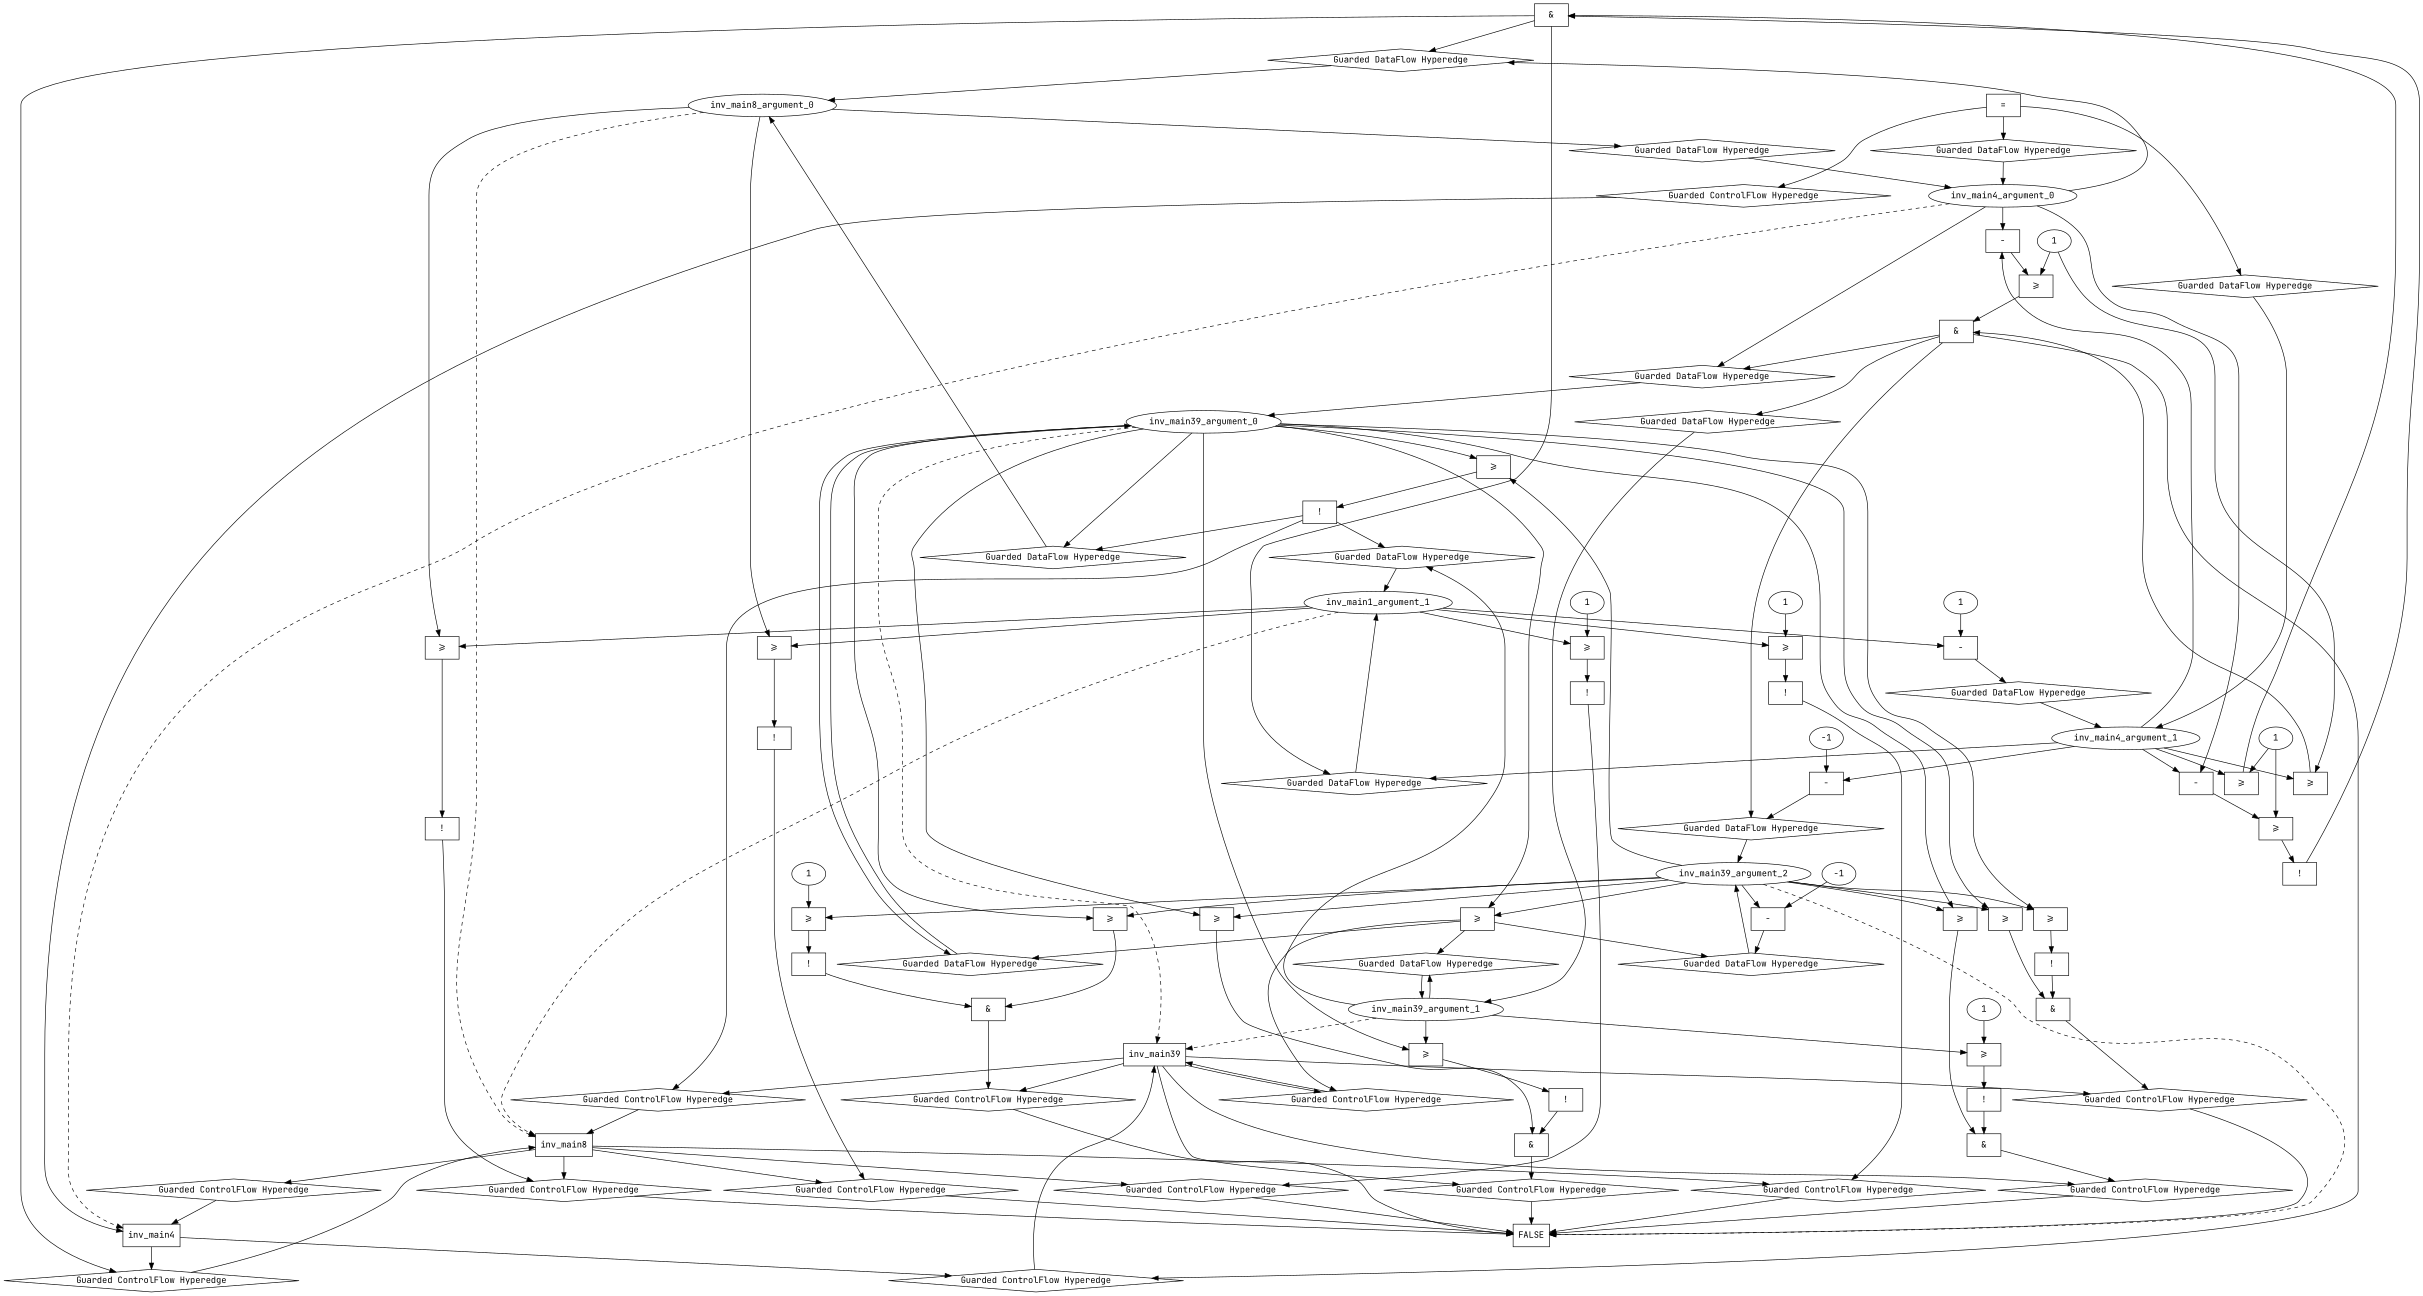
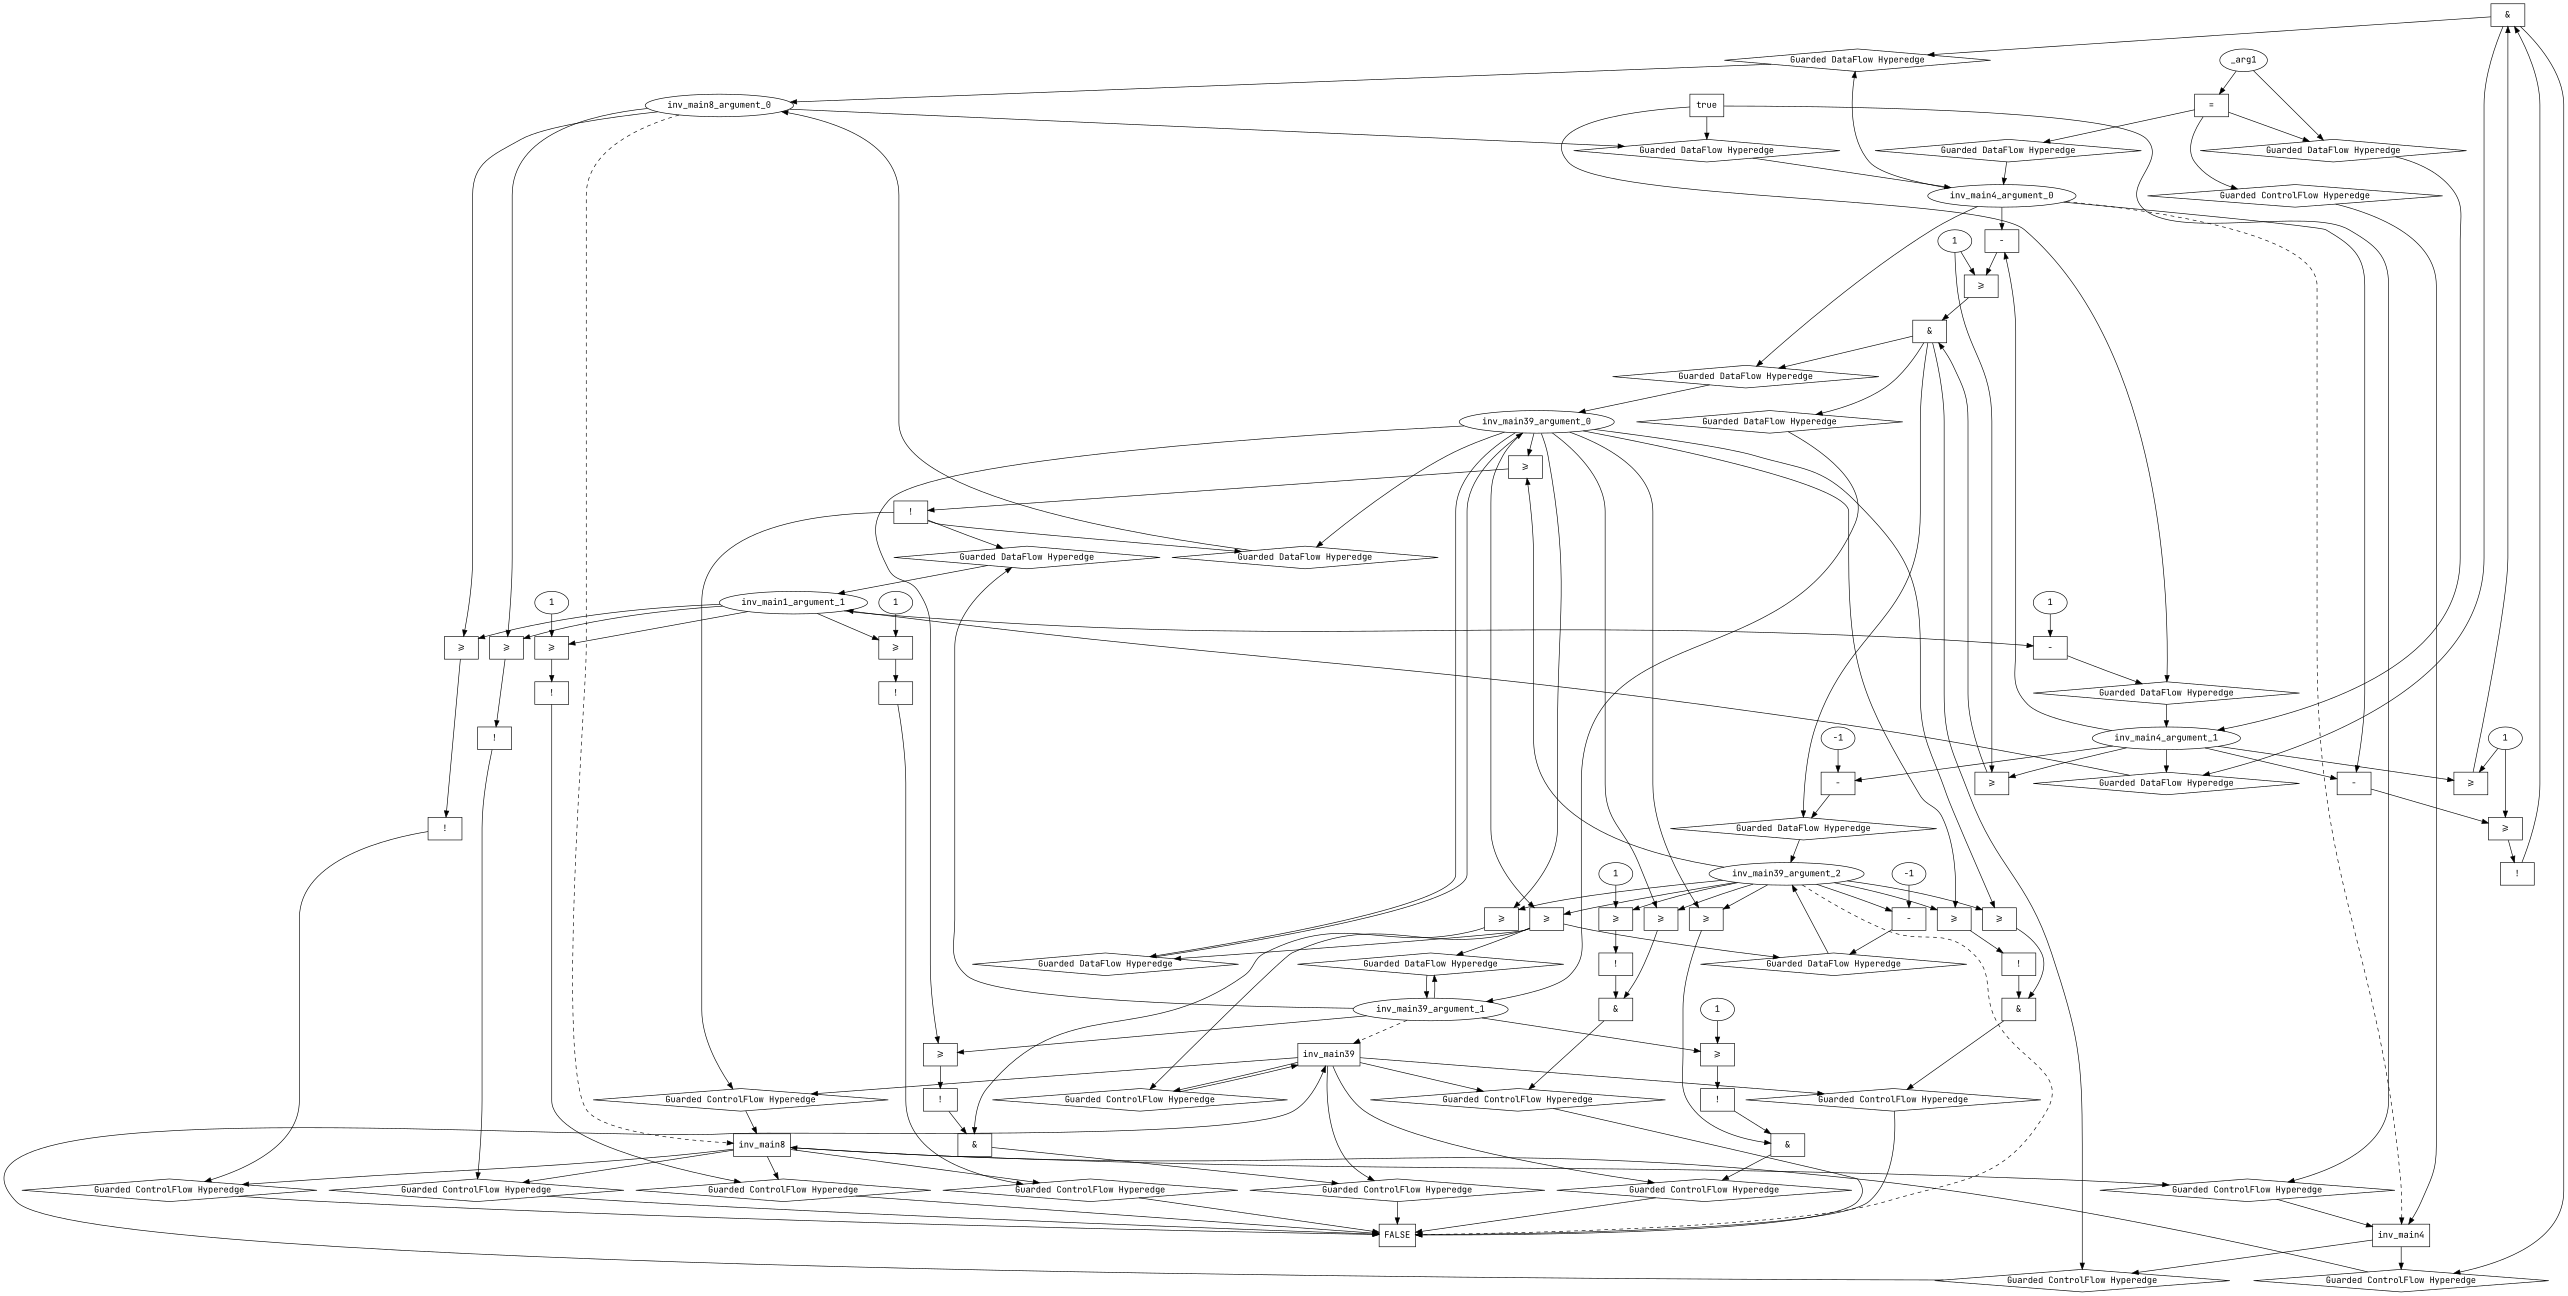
none -> (2244, 60)
none -> (1707, 105)
(902, 725) -> none
(850, 795) -> none
